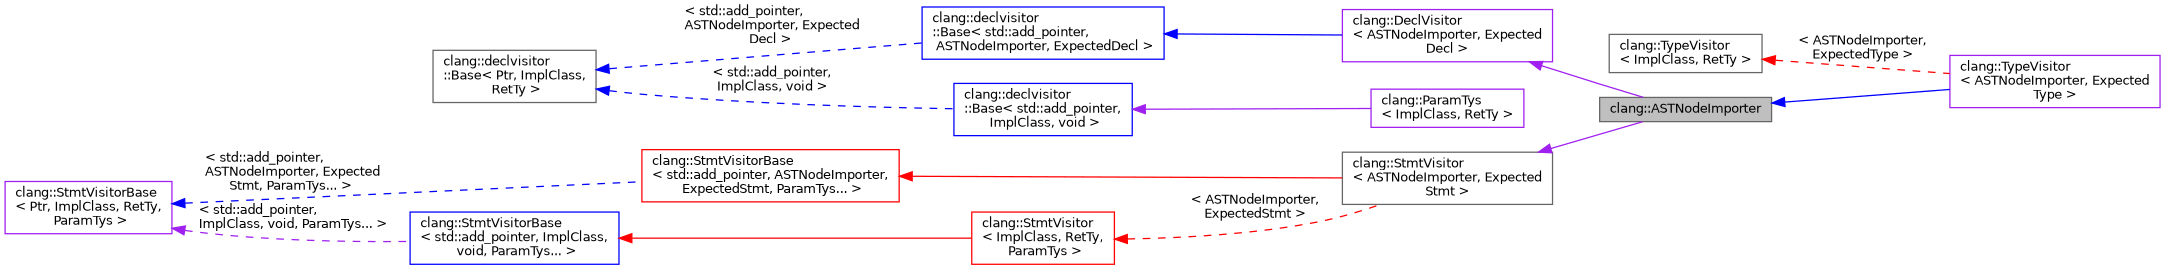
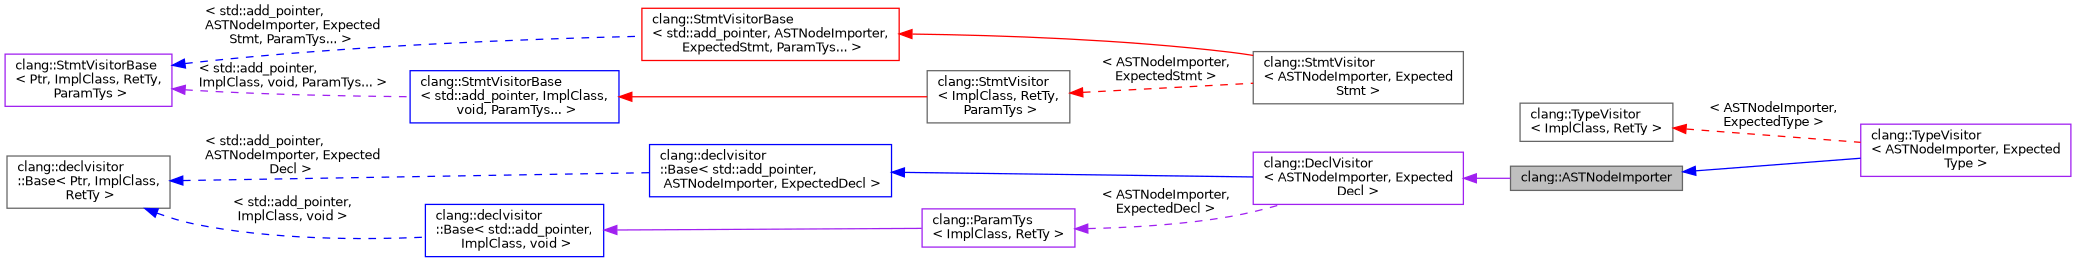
(1597, 135) -> none
none -> (1185, 223)
(1043, 238) -> (999, 97)
